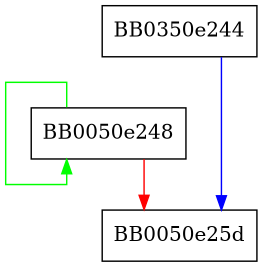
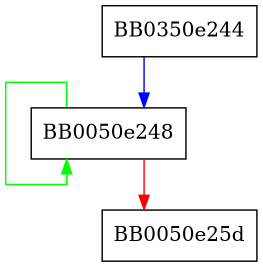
(221, 126) -> (144, 75)
